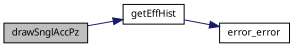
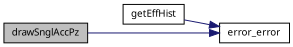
(100, 24) -> (149, 33)
